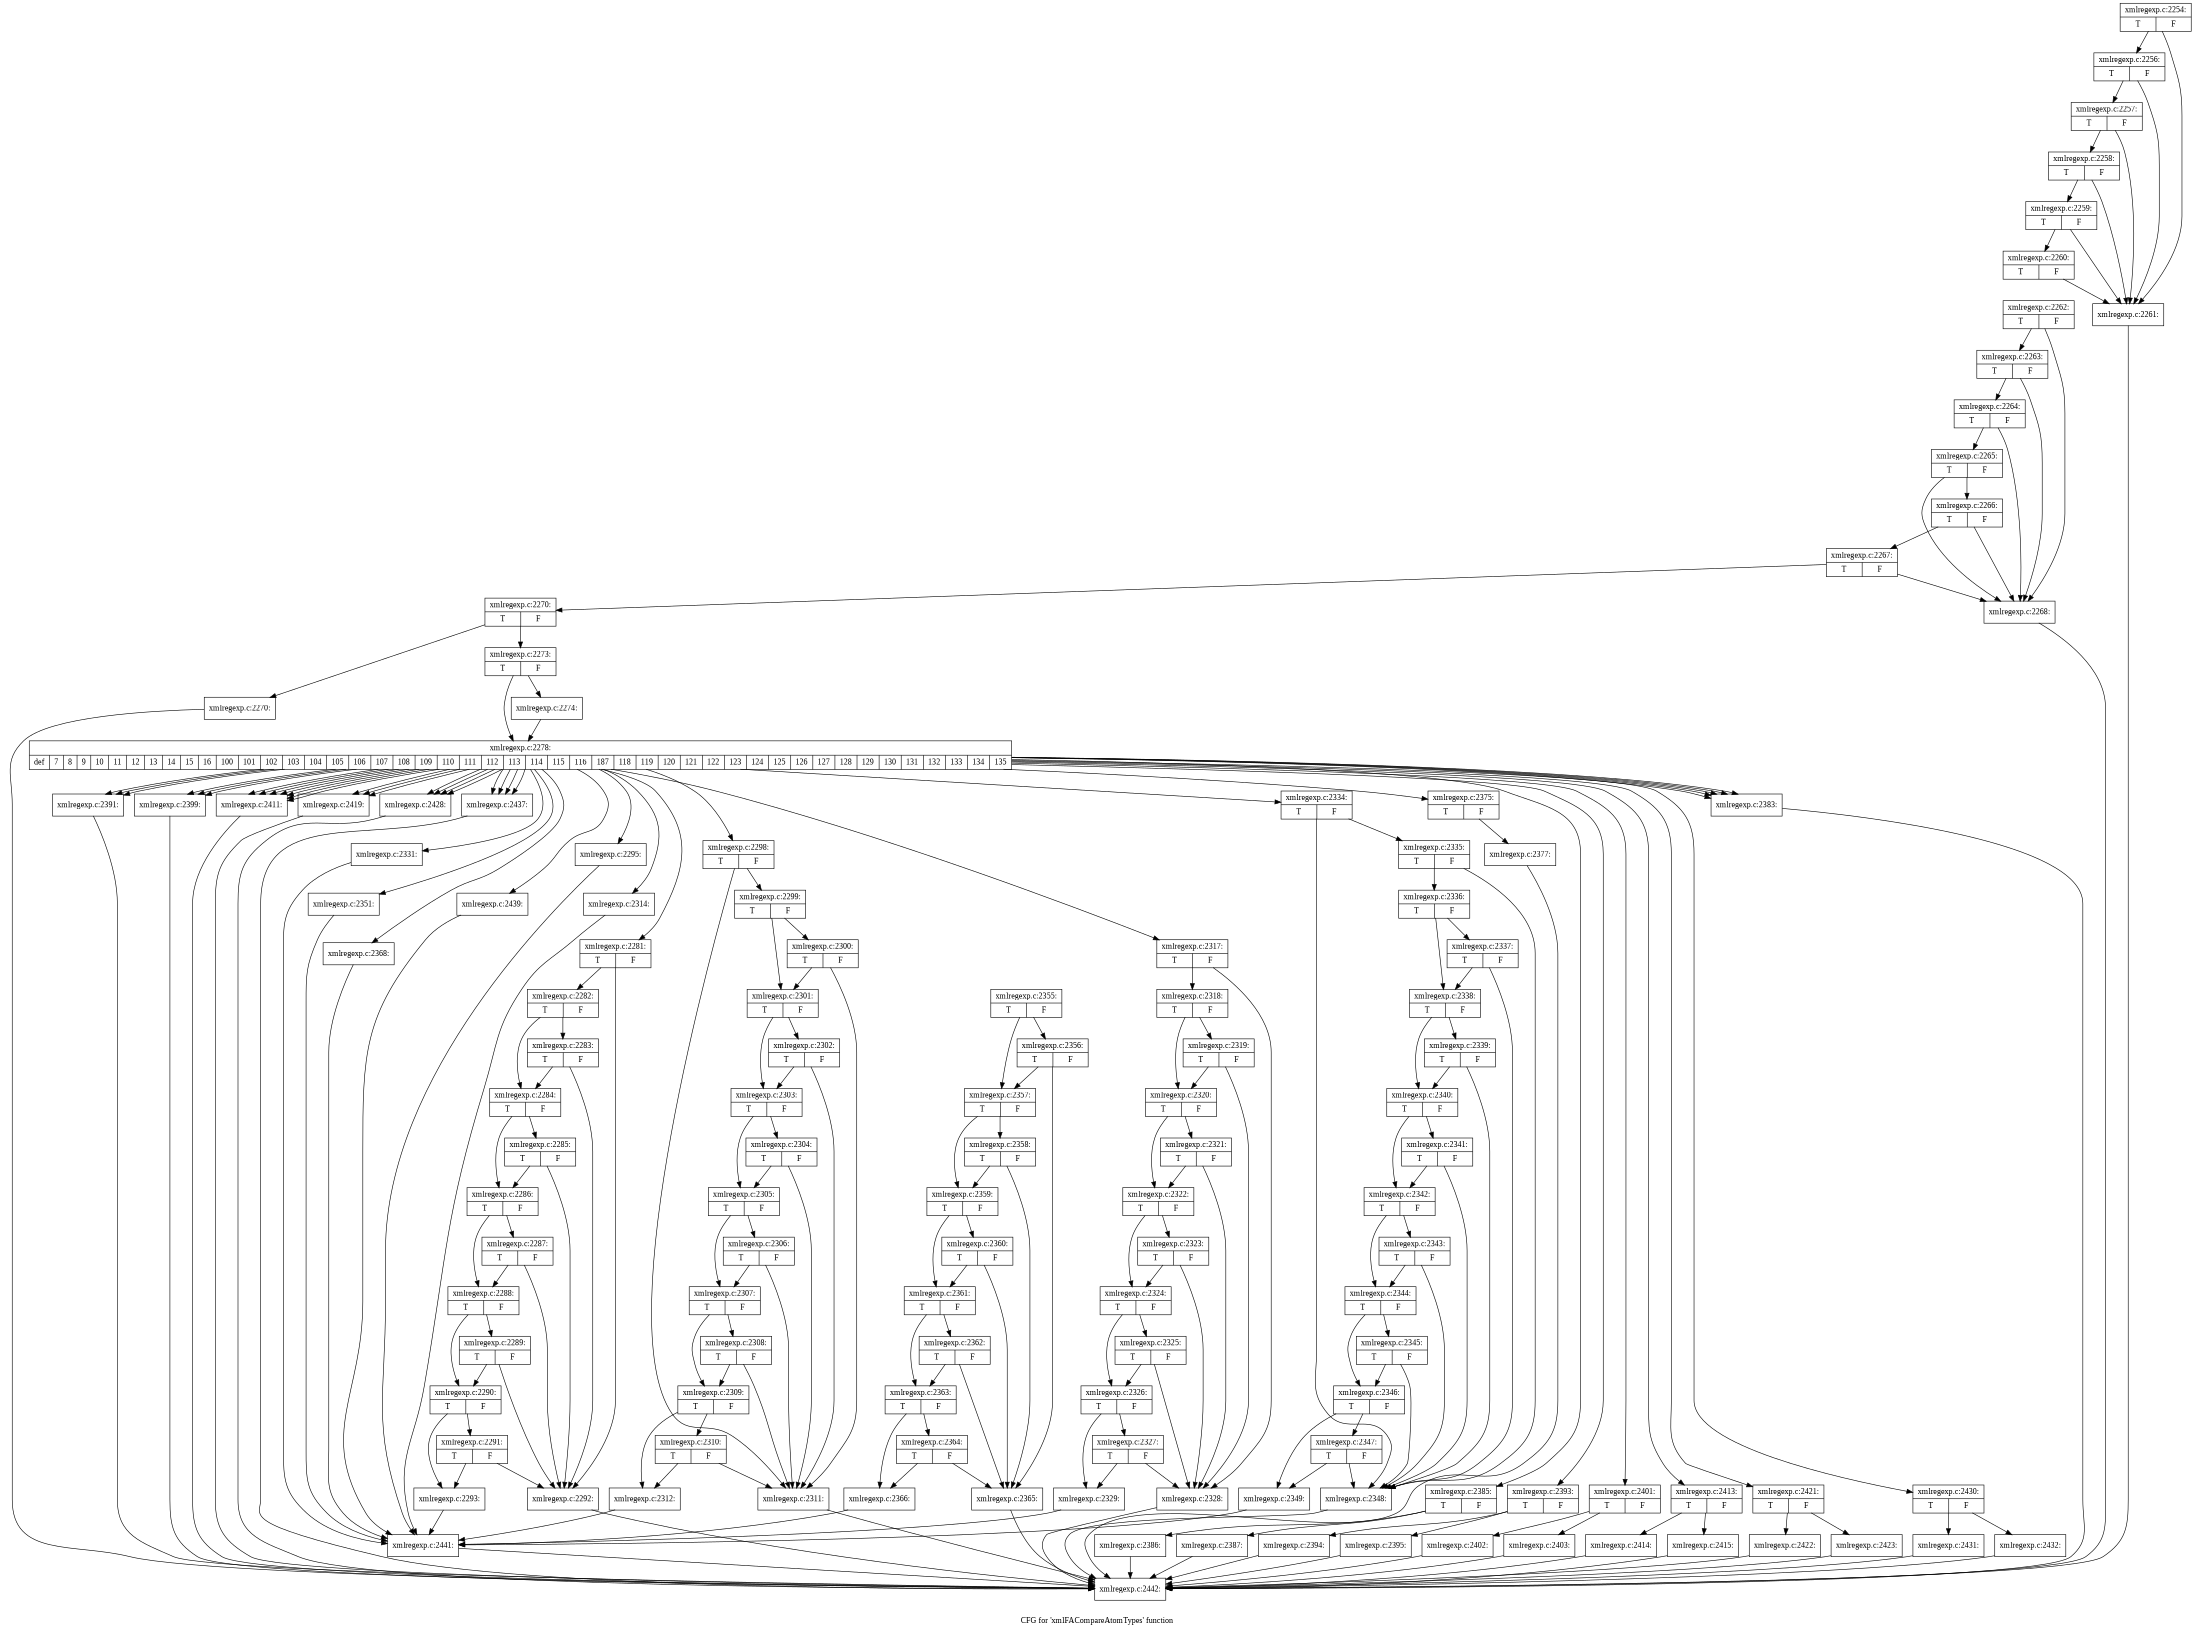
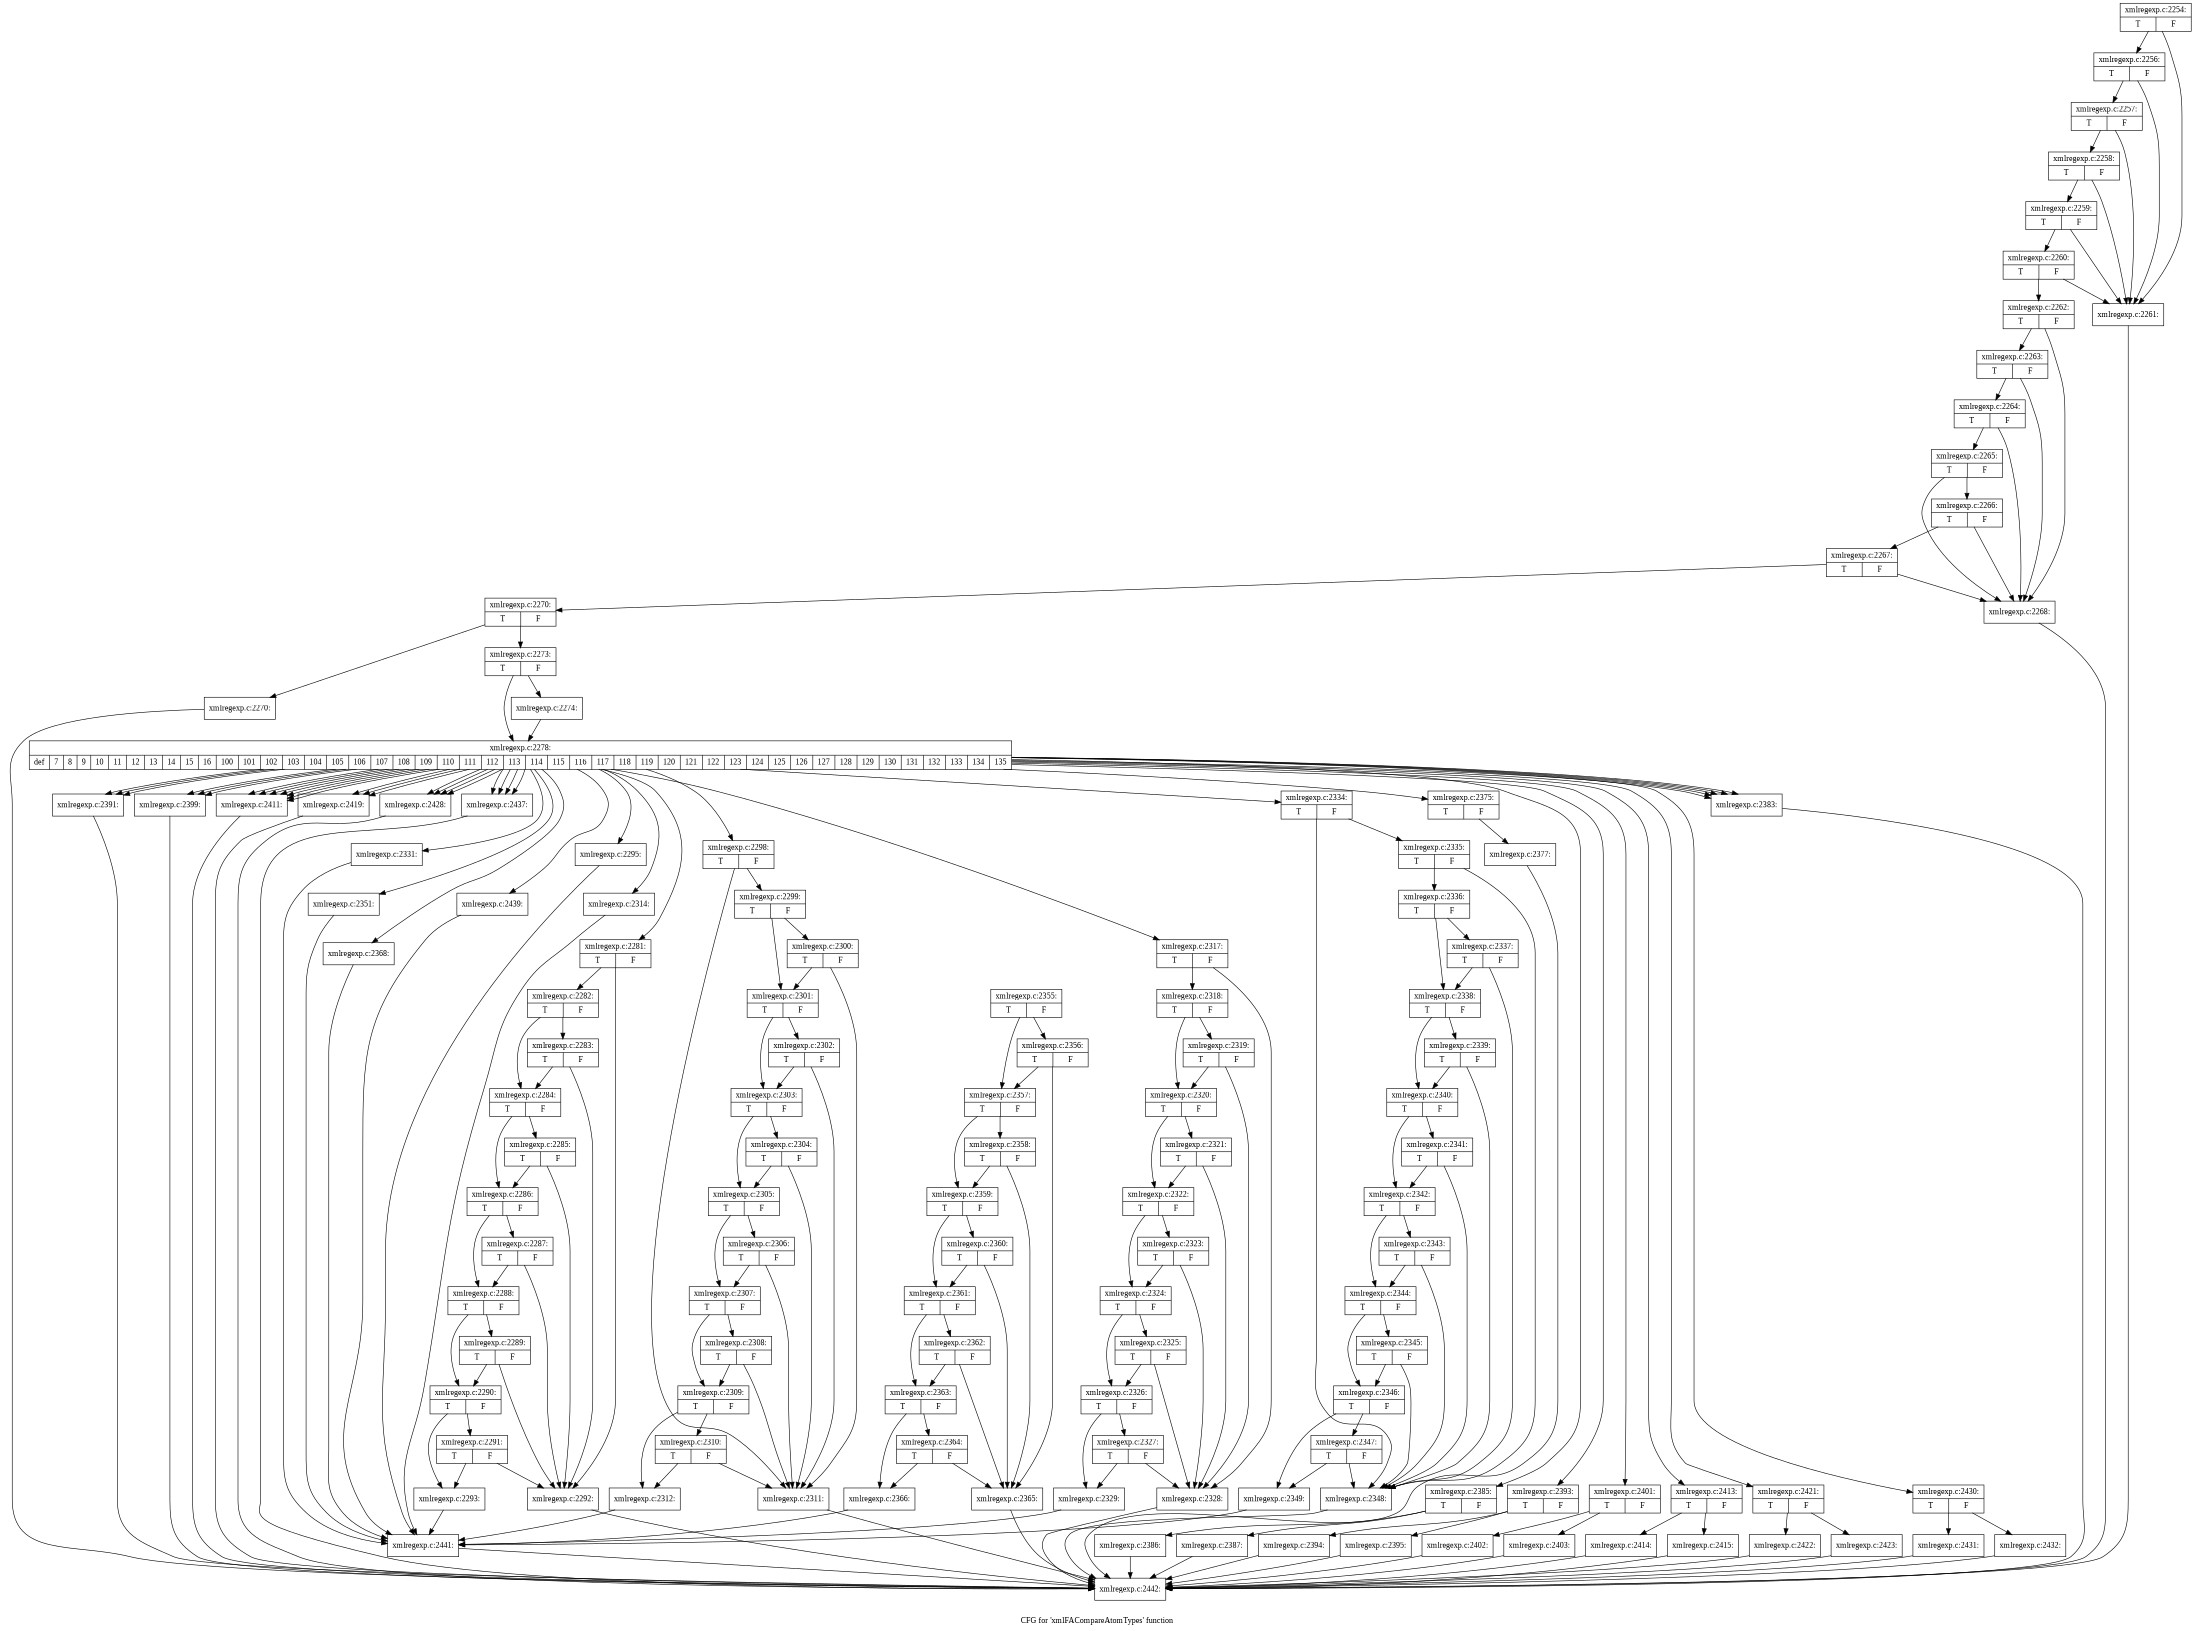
none -> (2039, 287)
(603, 762) -> (603, 762)
